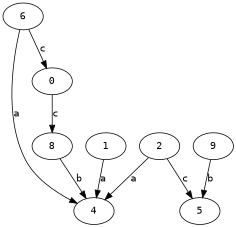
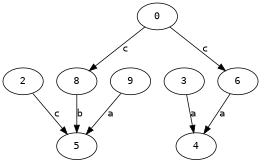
(36, 45) -> (195, 47)
(106, 146) -> (184, 81)
(71, 176) -> (77, 110)
(129, 176) -> none
(211, 179) -> (111, 114)
